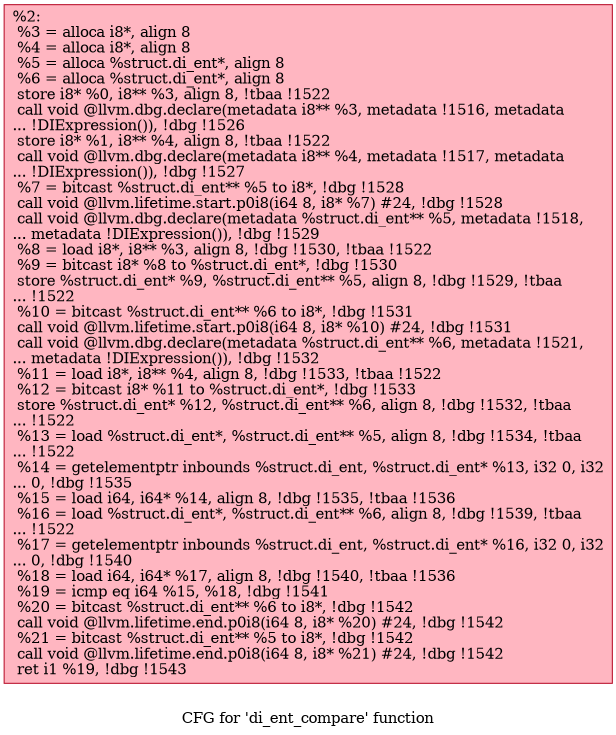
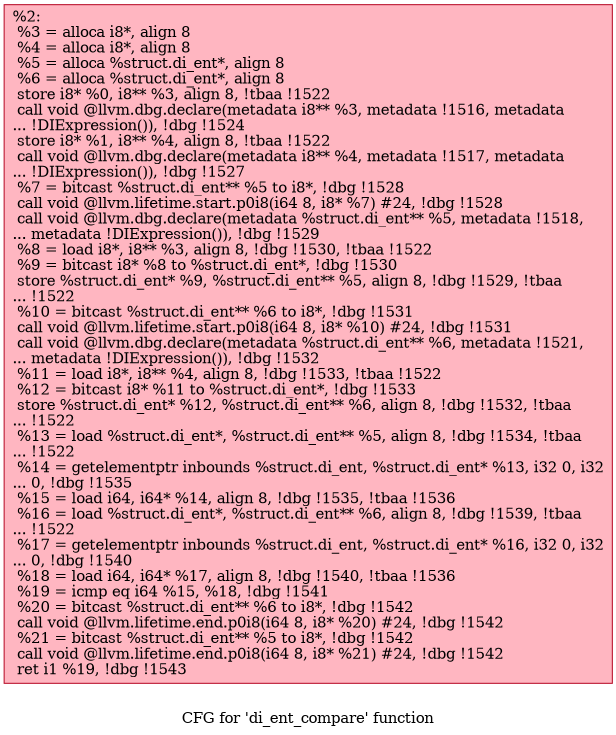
(129, 126) -> (129, 126)
